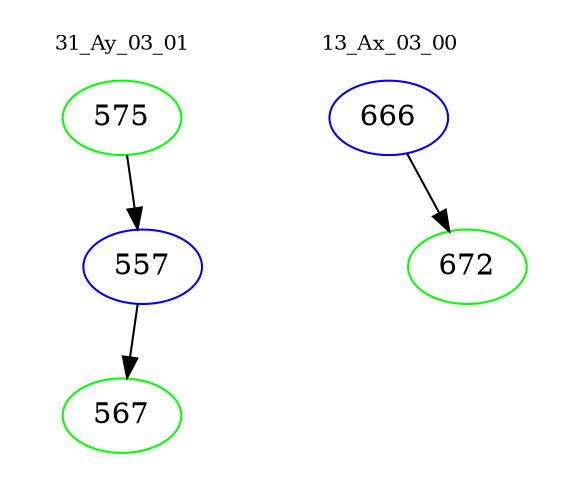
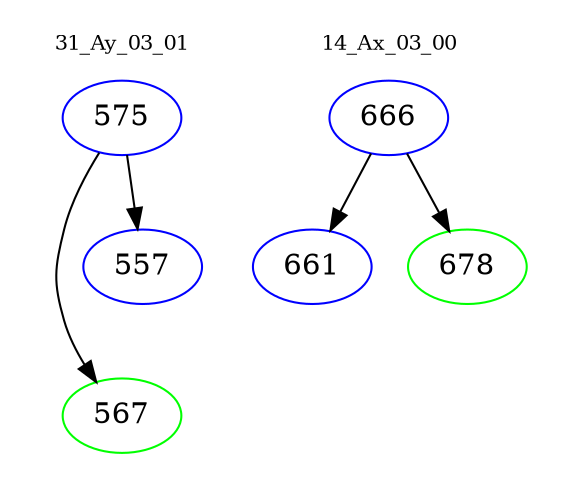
(390, 44) -> (390, 44)
(122, 118) -> (122, 118)
none -> (312, 267)
(467, 267) -> (467, 267)
(134, 330) -> (58, 257)
